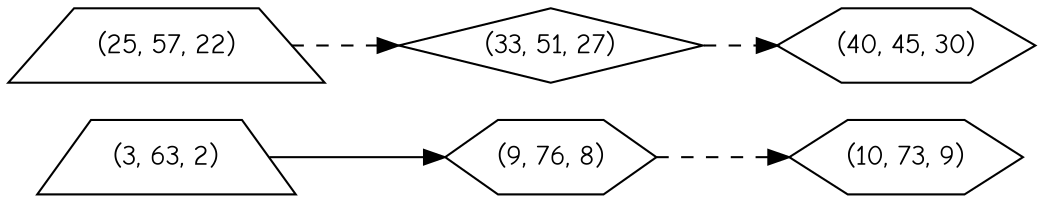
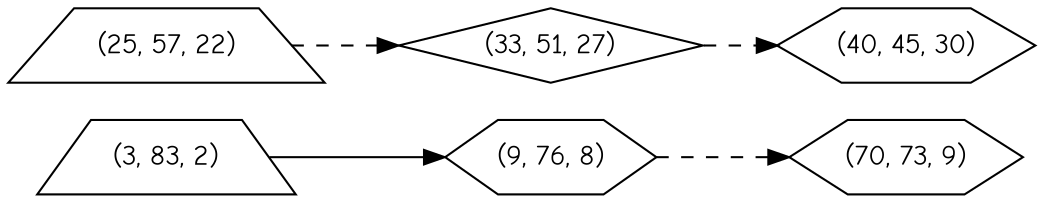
(166, 157) -> (166, 157)
(906, 157) -> (906, 157)
